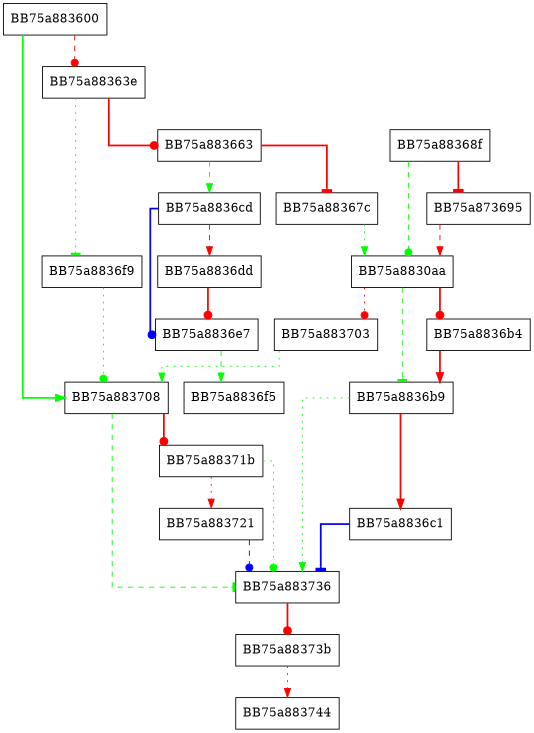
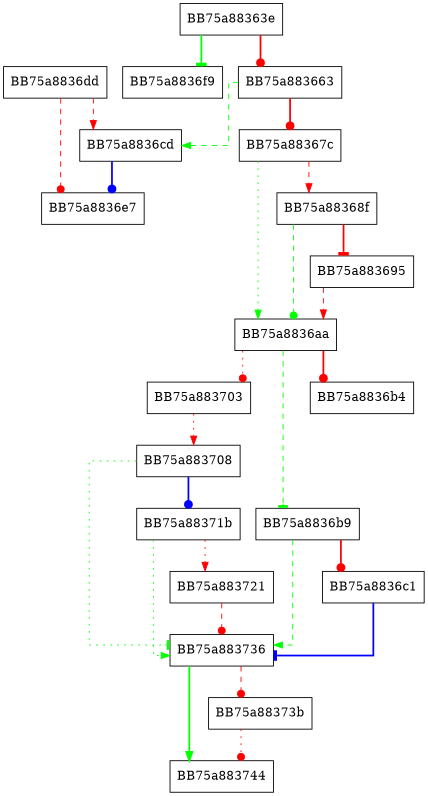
(55, 19) -> none
(315, 145) -> (290, 110)
none -> (309, 173)
(76, 175) -> (201, 49)
(479, 209) -> (362, 272)
(209, 236) -> (93, 109)
(402, 272) -> (286, 335)
(208, 300) -> (61, 142)
(103, 331) -> none
(440, 362) -> none
(228, 366) -> (194, 425)
(234, 398) -> none
(164, 426) -> (188, 489)
(302, 457) -> (293, 598)
(401, 457) -> (341, 552)
(273, 507) -> (153, 602)
(249, 552) -> (222, 615)
(112, 560) -> (89, 567)
(287, 615) -> (241, 678)
(287, 677) -> (241, 741)
none -> (189, 709)
